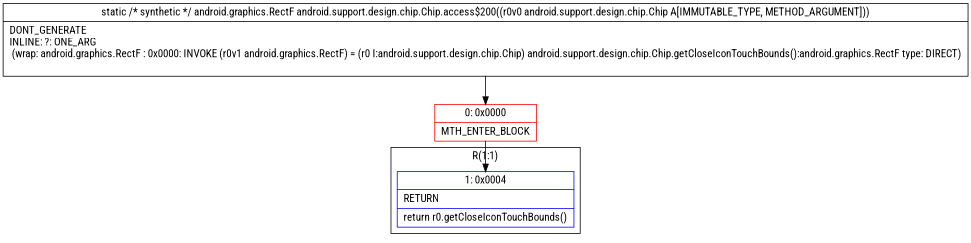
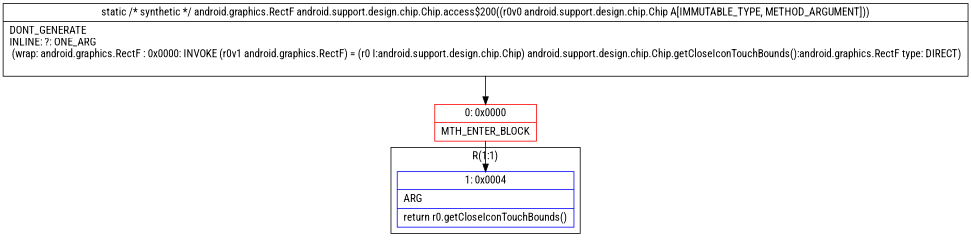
(421, 199) -> (413, 199)
